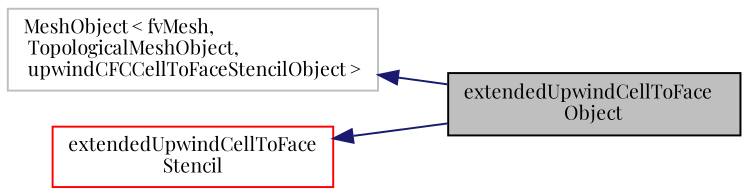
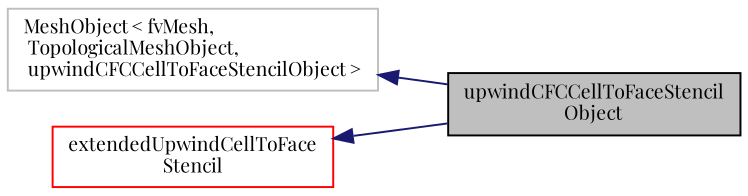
(594, 104) -> (594, 104)
